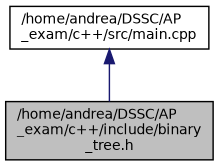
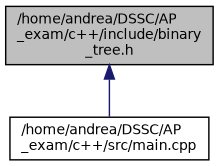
(109, 83) -> (109, 98)
